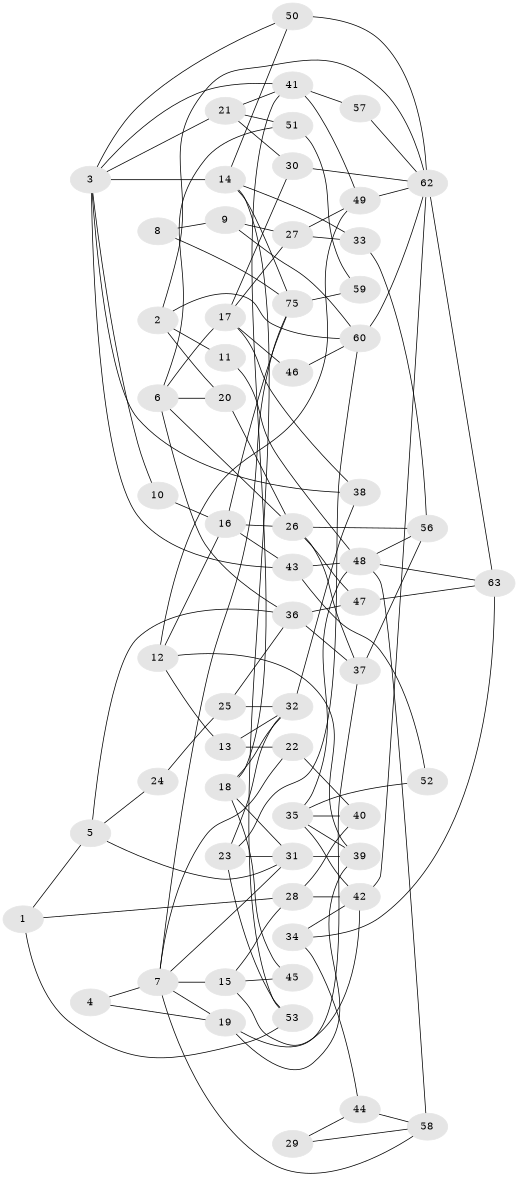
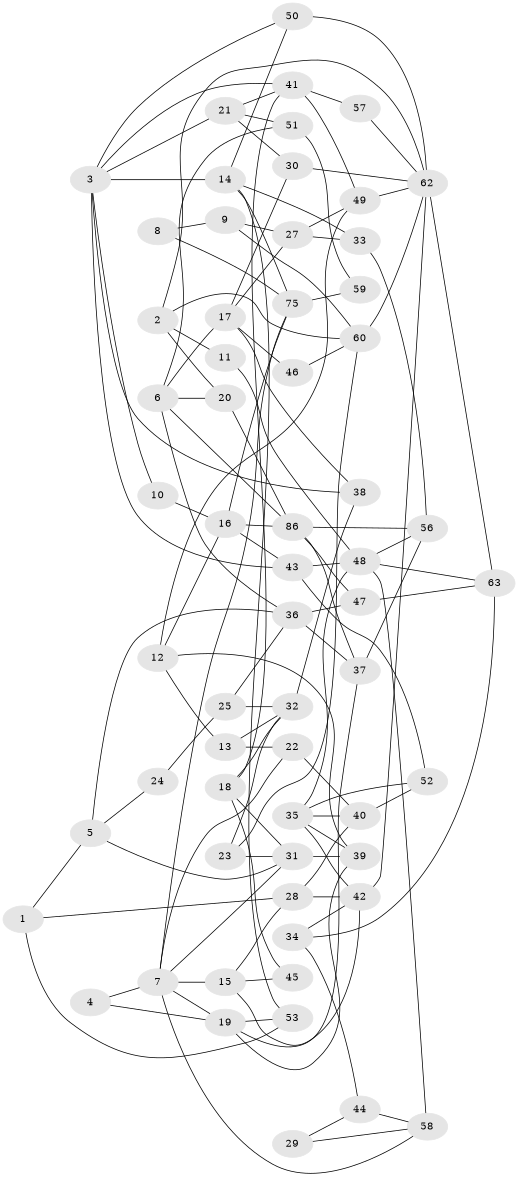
(293, 527) -> (293, 527)
none -> (394, 799)
(247, 942) -> (261, 1020)
